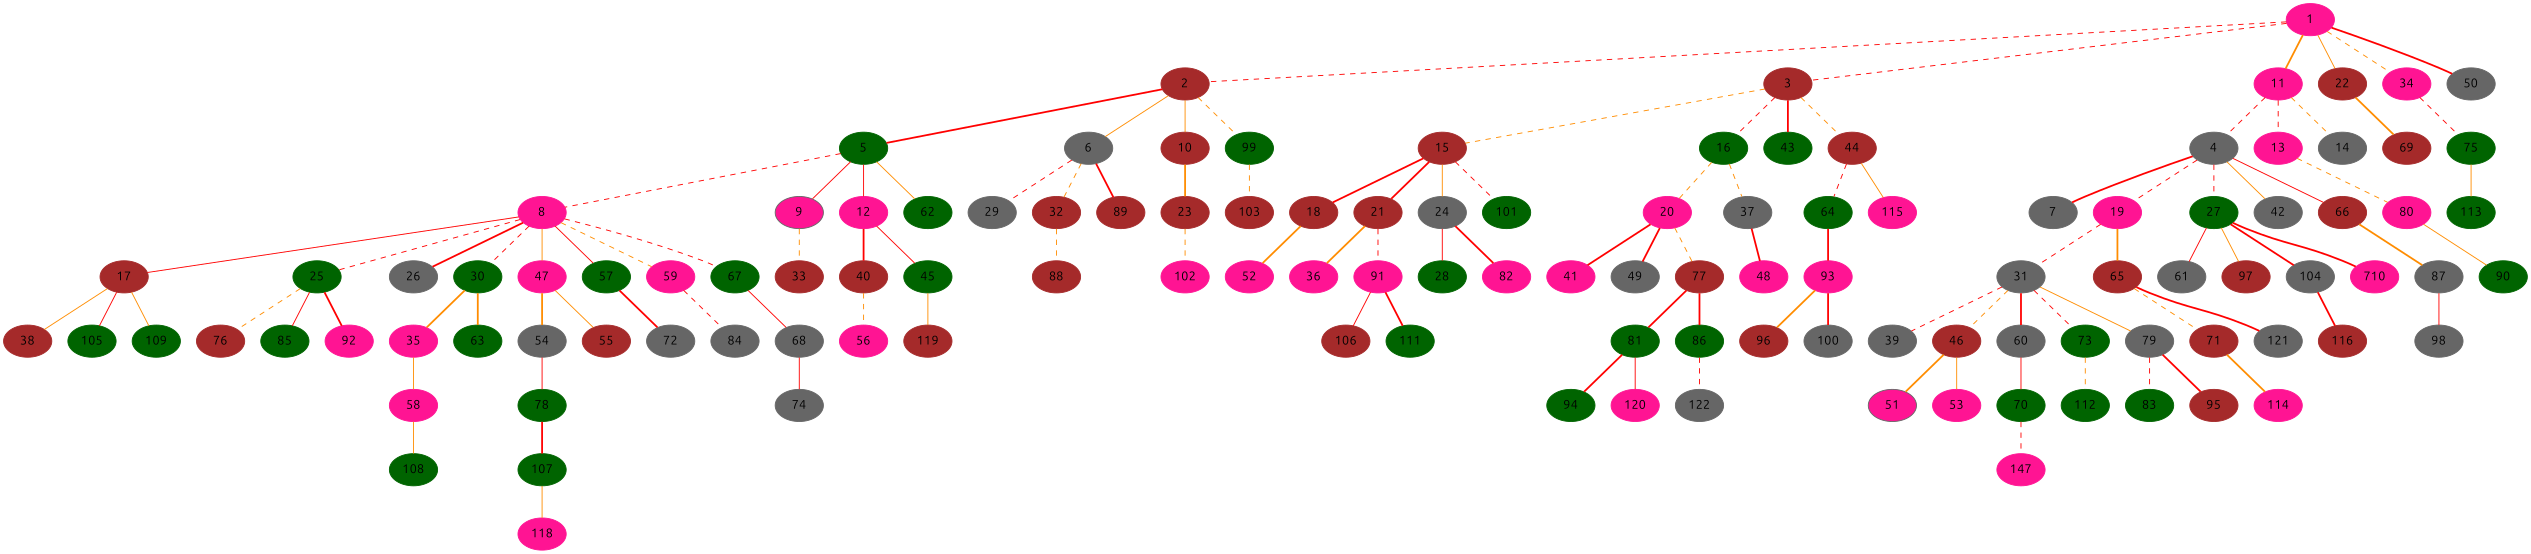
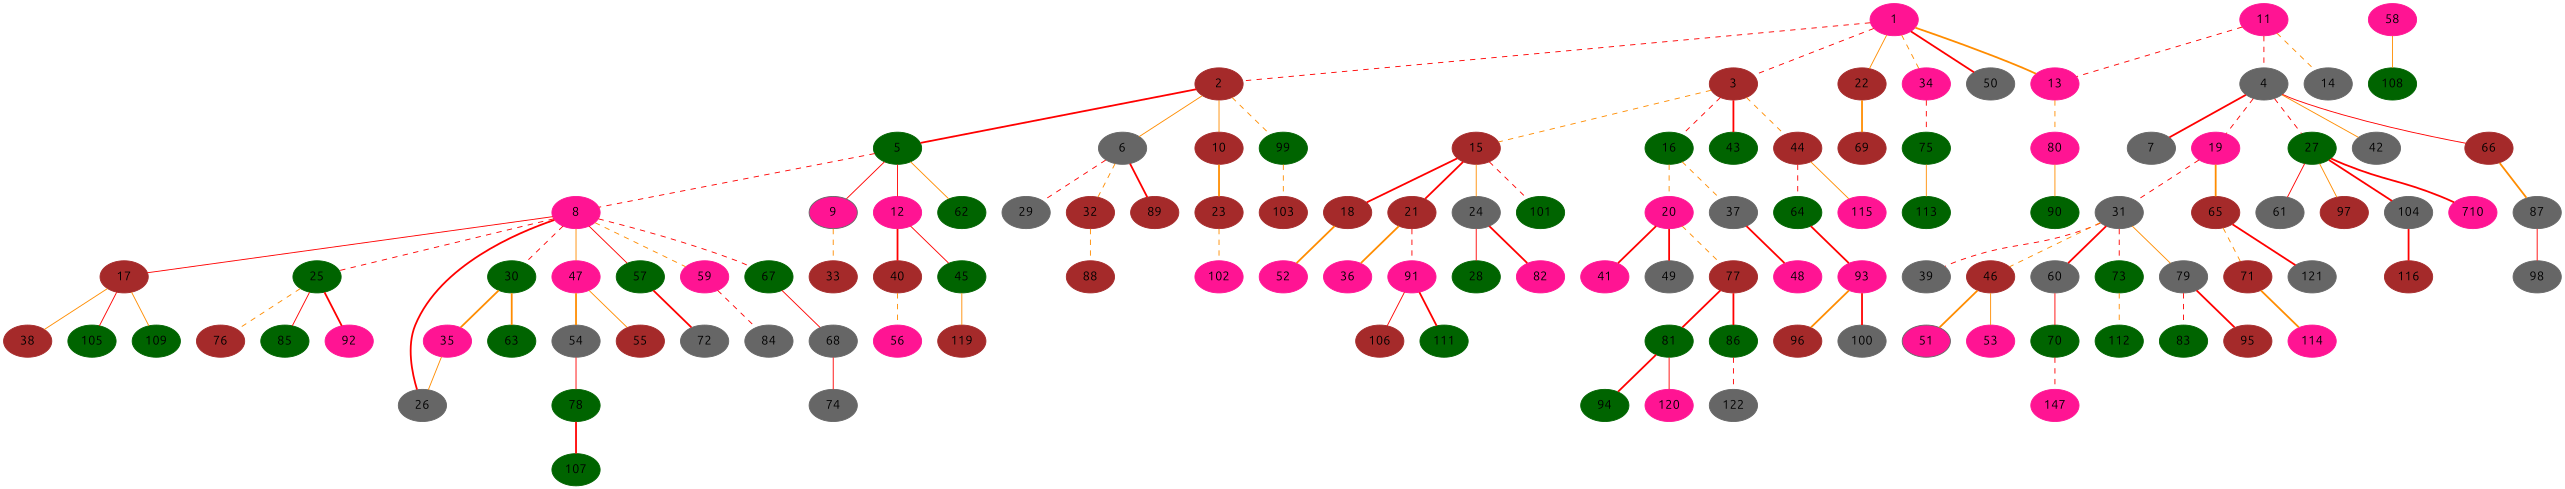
(2294, 52) -> (1976, 49)
(413, 373) -> (435, 373)
(542, 534) -> none
